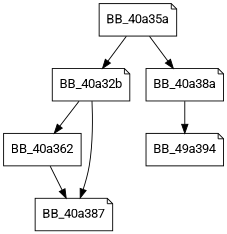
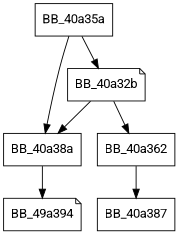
(138, 20) -> (74, 20)
(185, 85) -> (42, 150)
(92, 146) -> (78, 114)
(74, 215) -> (136, 215)
